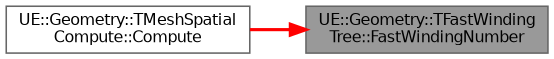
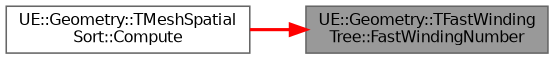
(128, 30) -> (128, 30)
